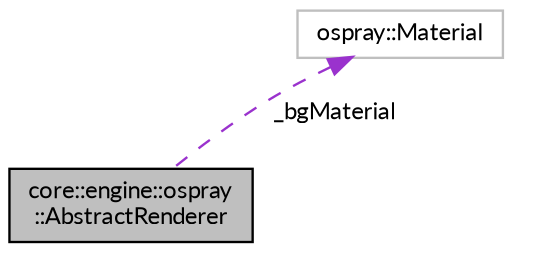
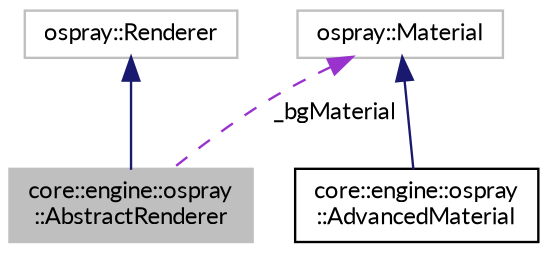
none -> (131, 34)
(131, 205) -> (131, 205)
none -> (417, 205)
